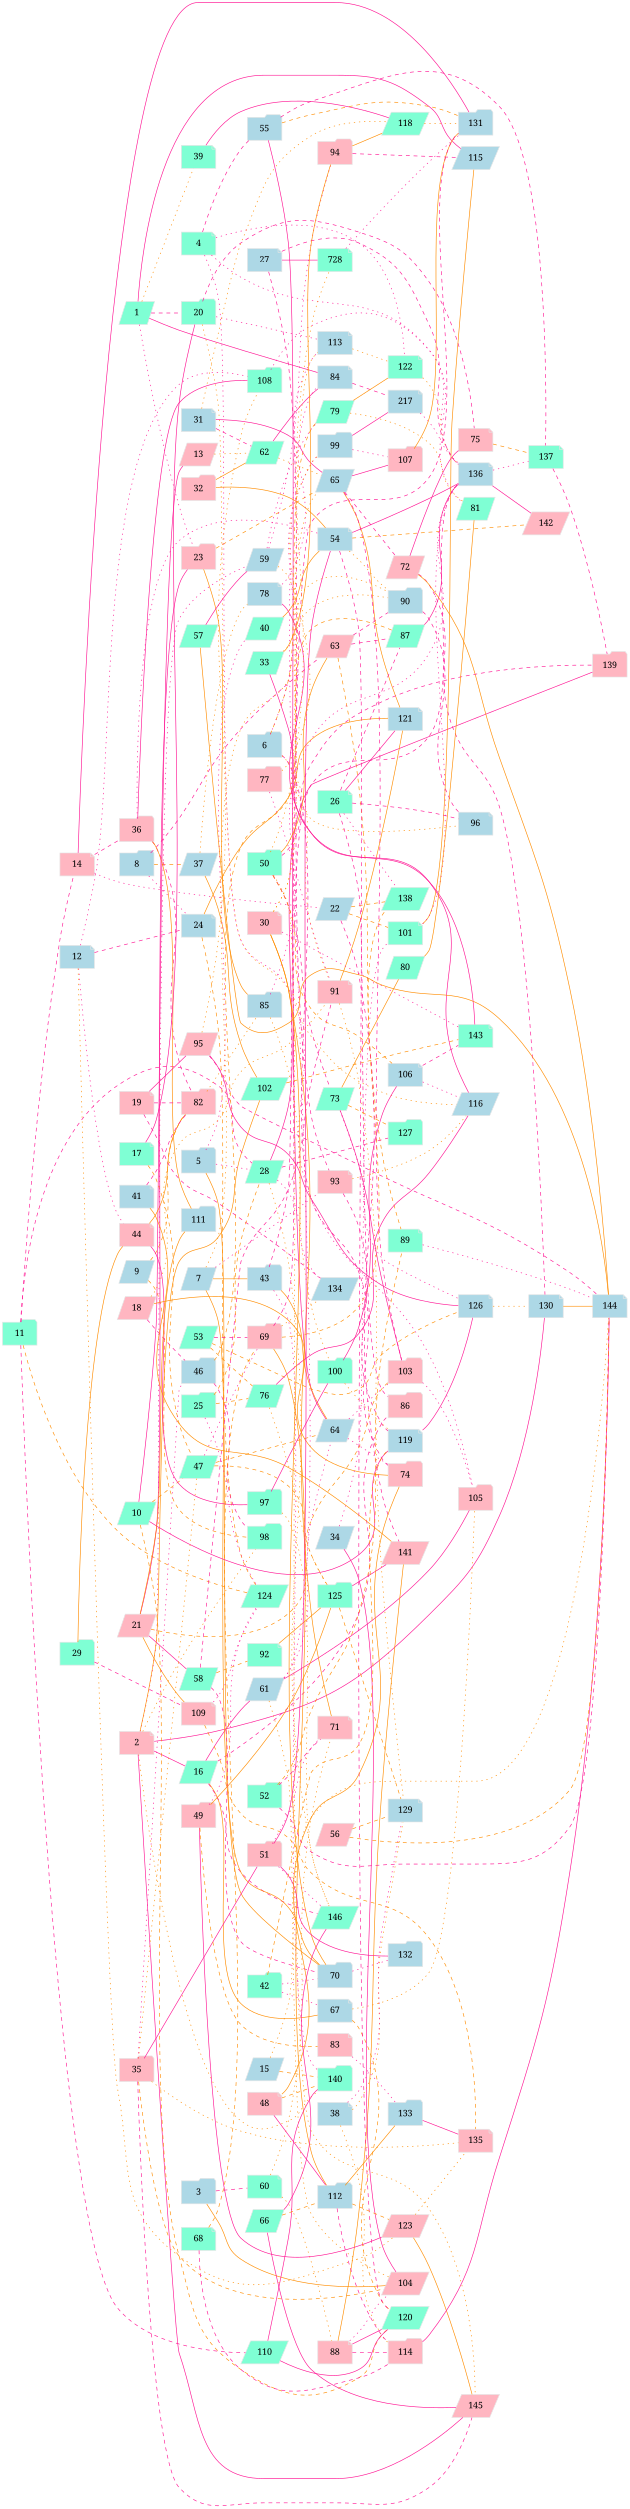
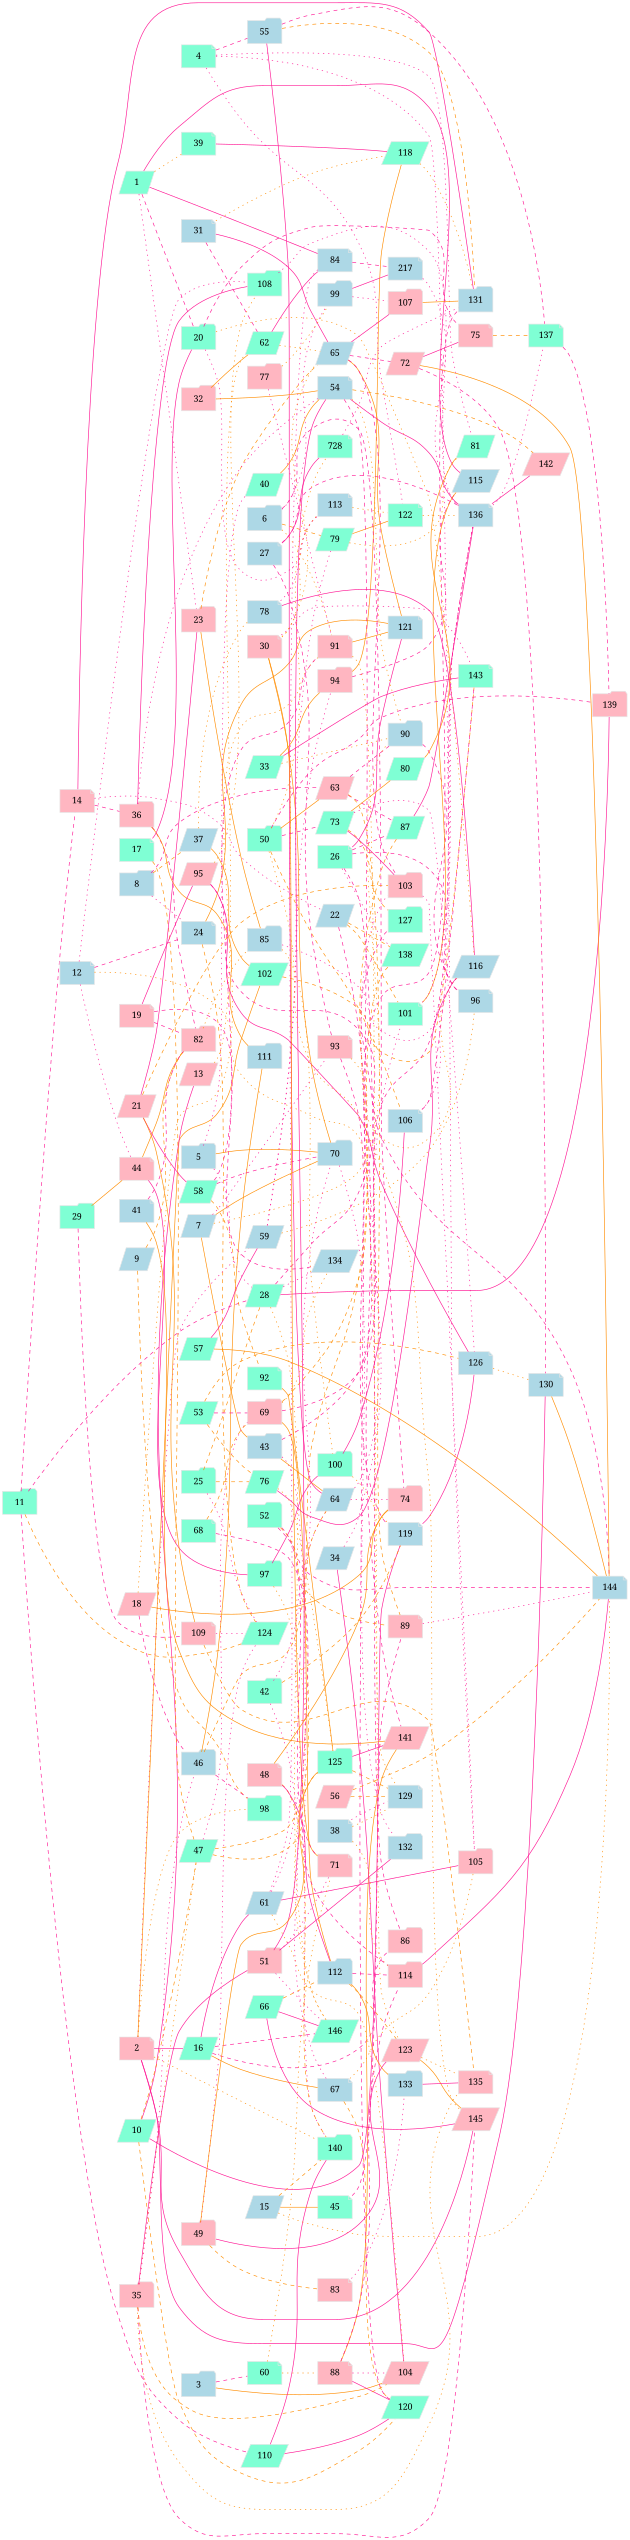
(405, 1241) -> (405, 1627)
(161, 1422) -> (230, 1428)
none -> (335, 2207)
